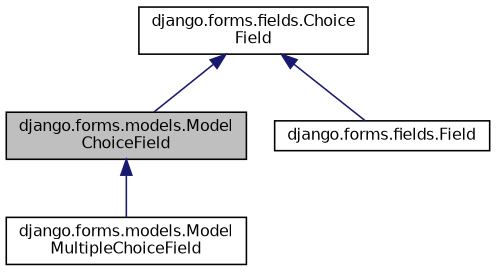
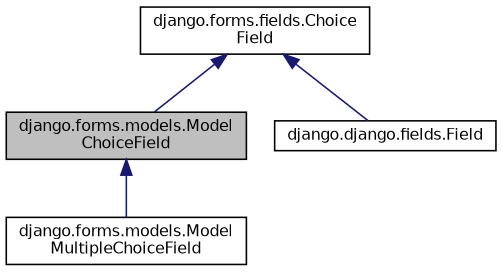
(382, 136) -> (385, 136)
